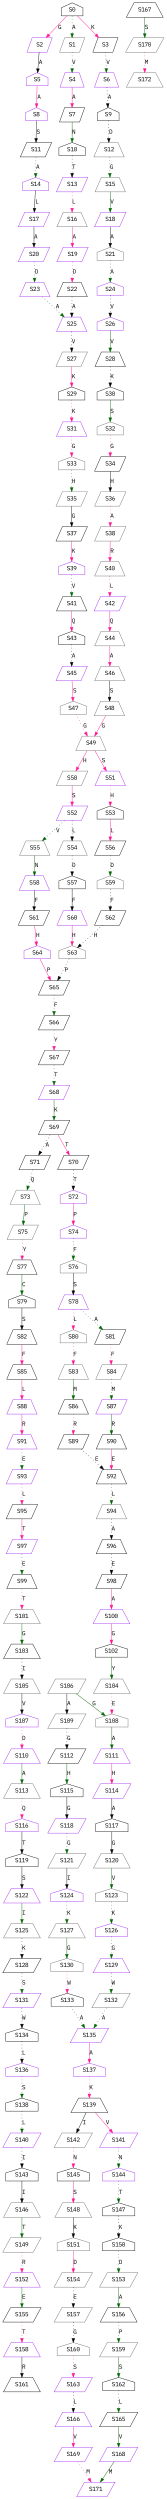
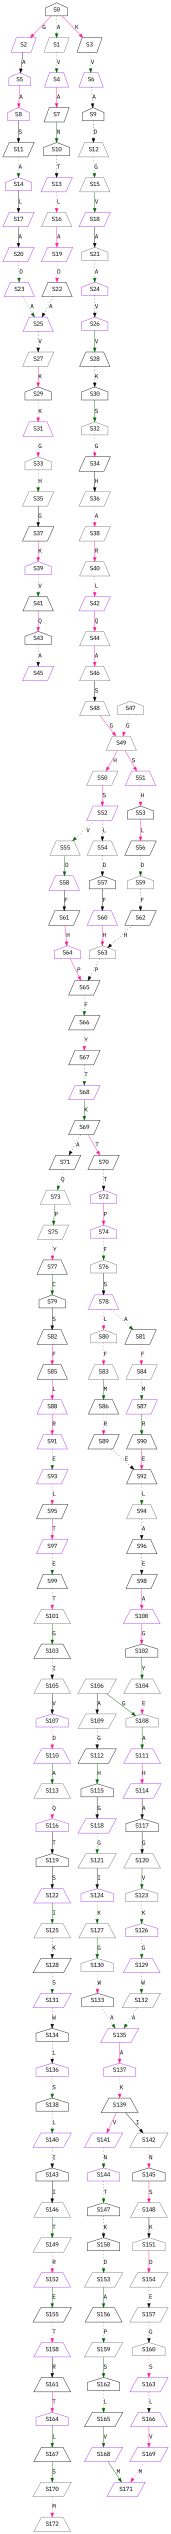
(72, 689) -> none
(37, 866) -> (67, 866)
none -> (52, 2420)
